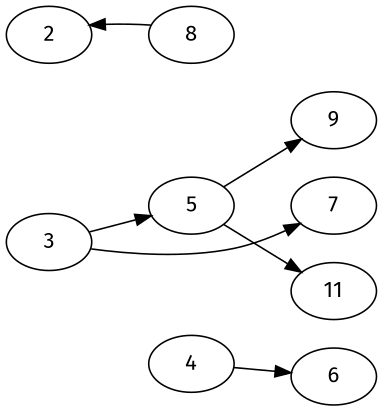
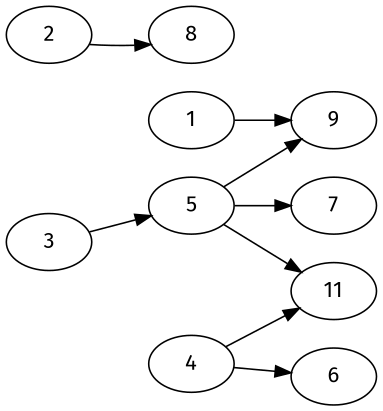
(128, 24) -> (112, 45)
none -> (191, 120)
(190, 254) -> (255, 206)
none -> (256, 331)
